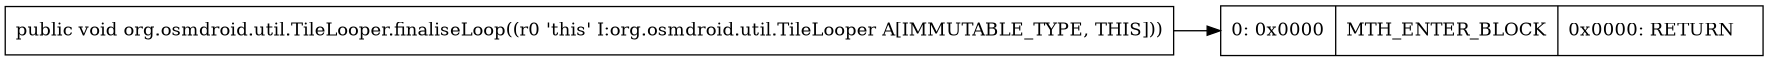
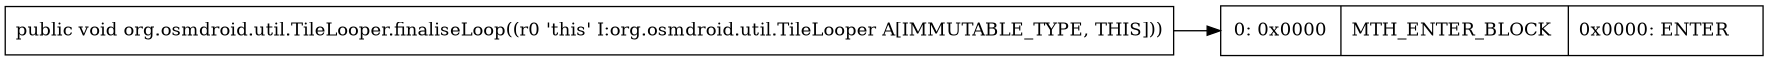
(1660, 30) -> (1663, 30)
